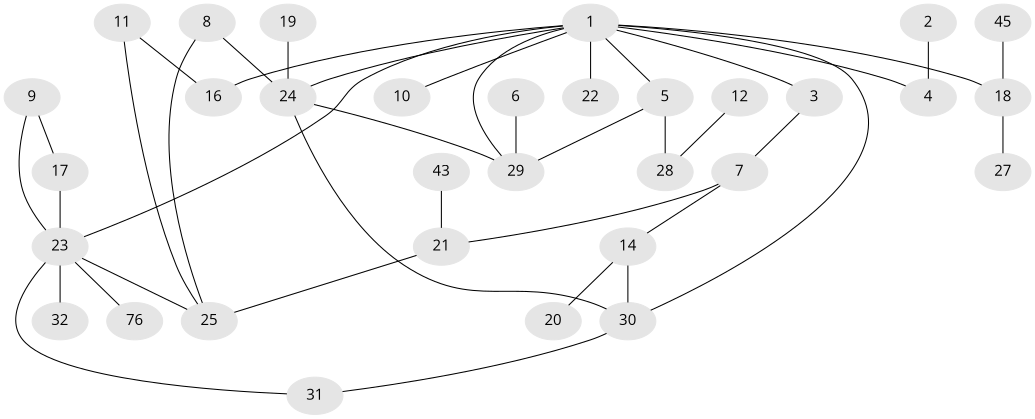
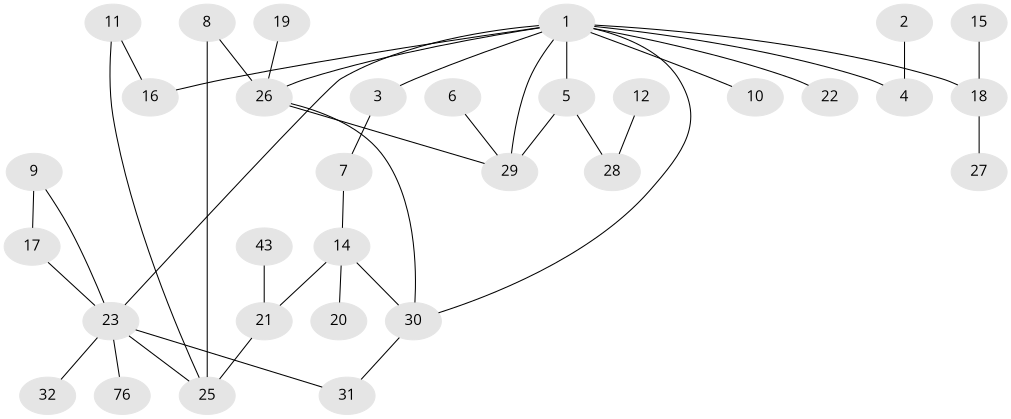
(1003, 23) -> (979, 23)
(288, 97) -> (264, 97)
(595, 219) -> (303, 284)
